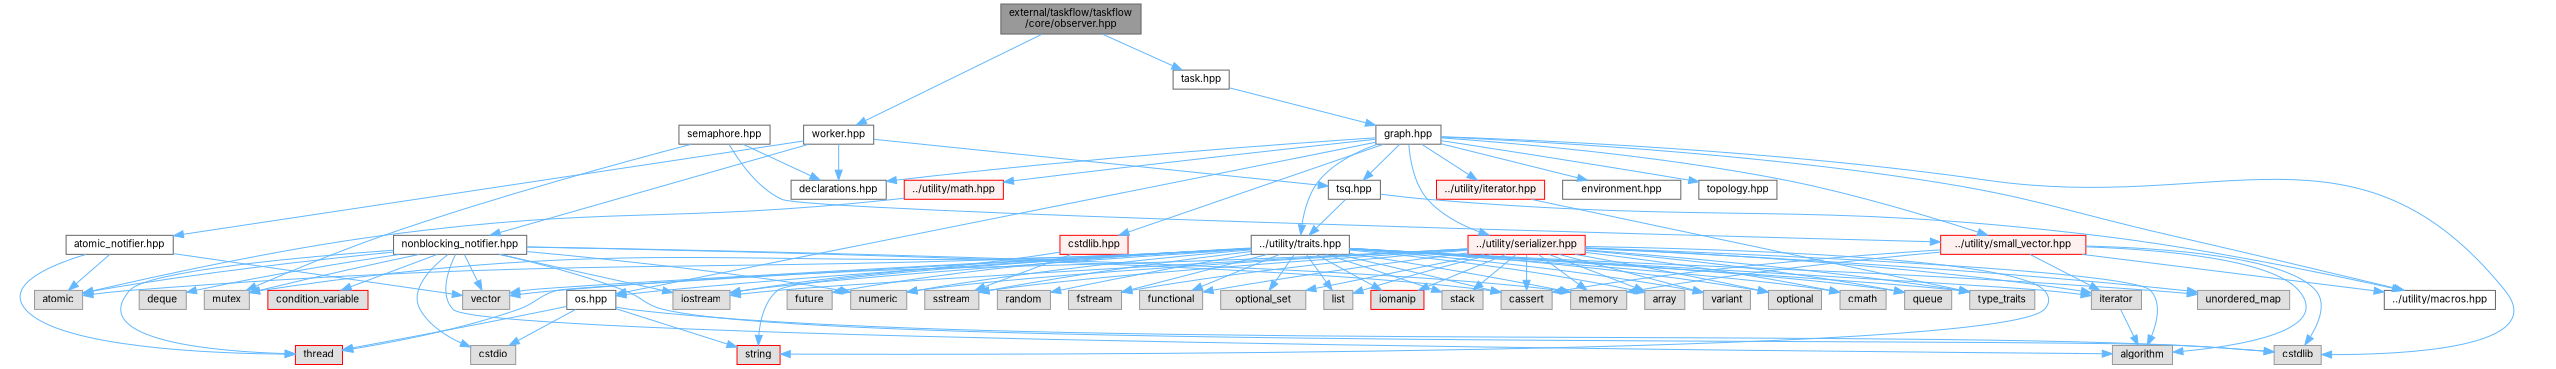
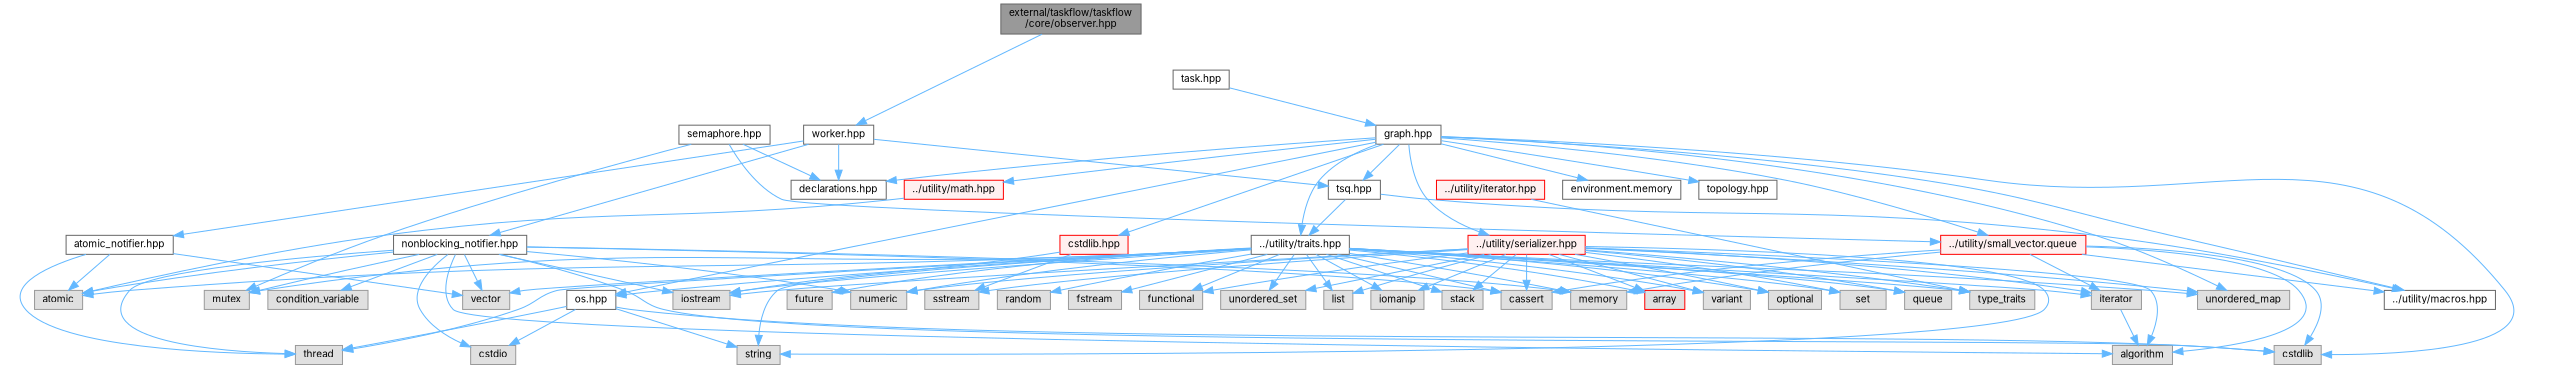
(1137, 50) -> none
(1445, 159) -> (1837, 176)
(1622, 190) -> (1622, 190)
(2013, 245) -> (2013, 245)
(994, 267) -> none
(1299, 267) -> none
(1120, 269) -> none
(1558, 269) -> none
(163, 300) -> none
(318, 300) -> (318, 300)
(1263, 300) -> (1263, 300)
(1397, 300) -> (1397, 300)
(1665, 300) -> (1665, 300)
(1863, 300) -> (1863, 300)
(319, 355) -> (319, 355)
(759, 355) -> (759, 355)
